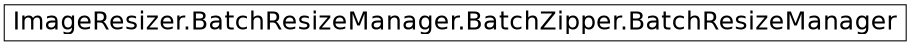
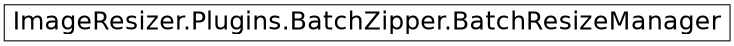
(455, 23) -> (367, 23)
